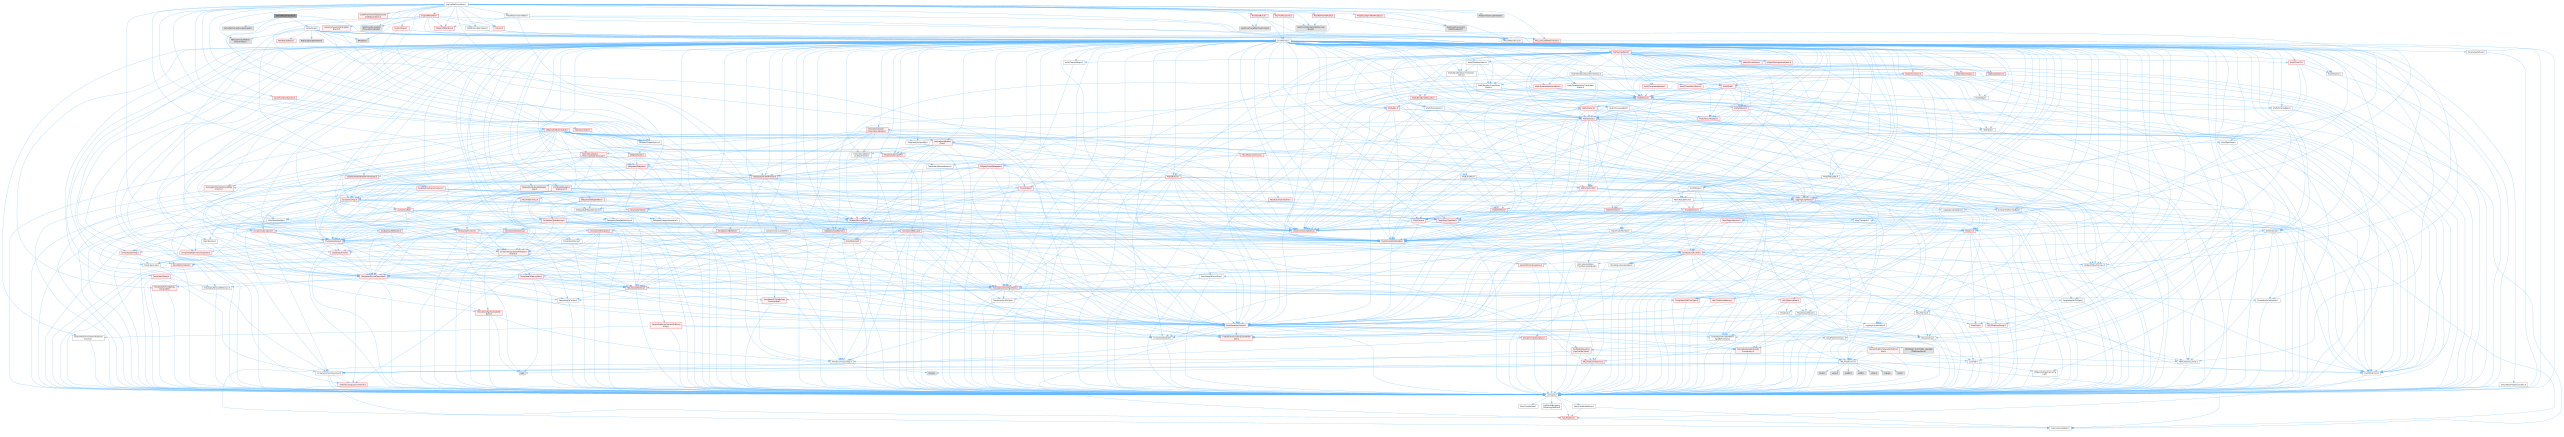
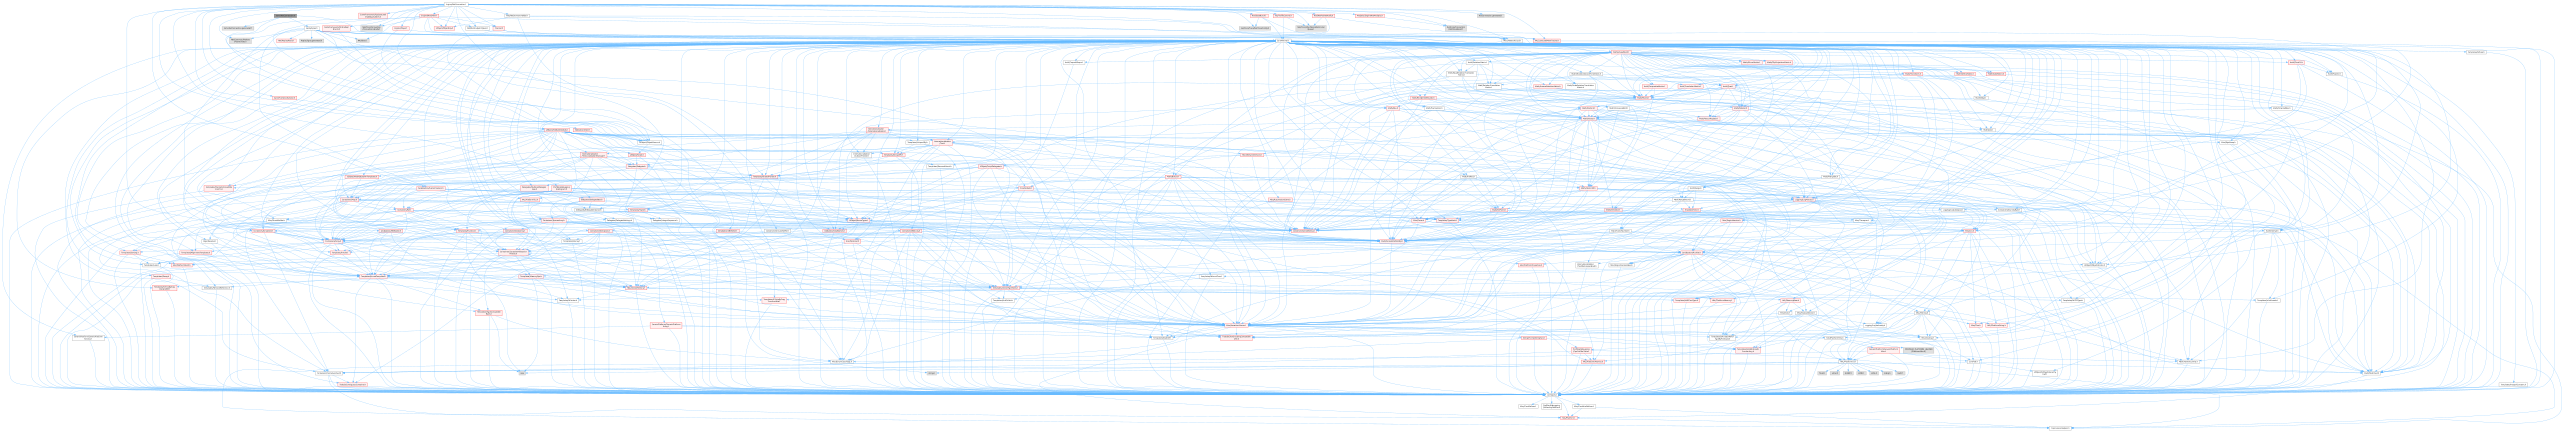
(390, 194) -> (407, 196)
(1703, 209) -> (1834, 240)
(1648, 241) -> none
